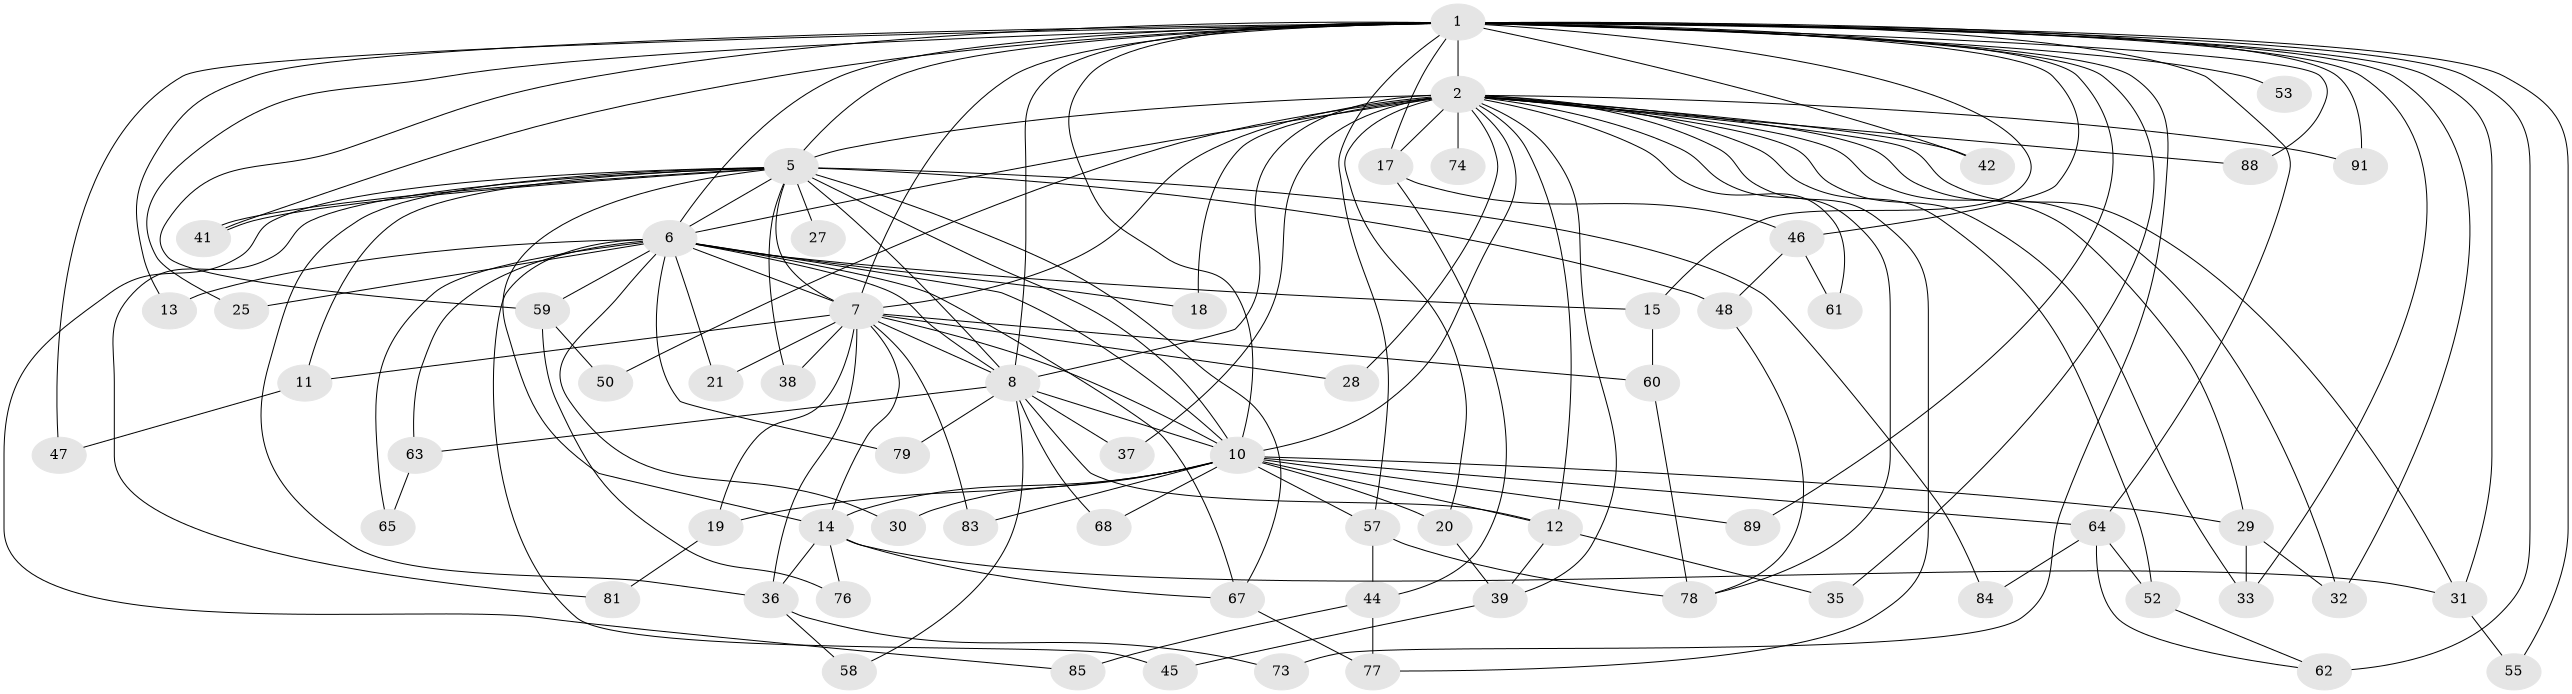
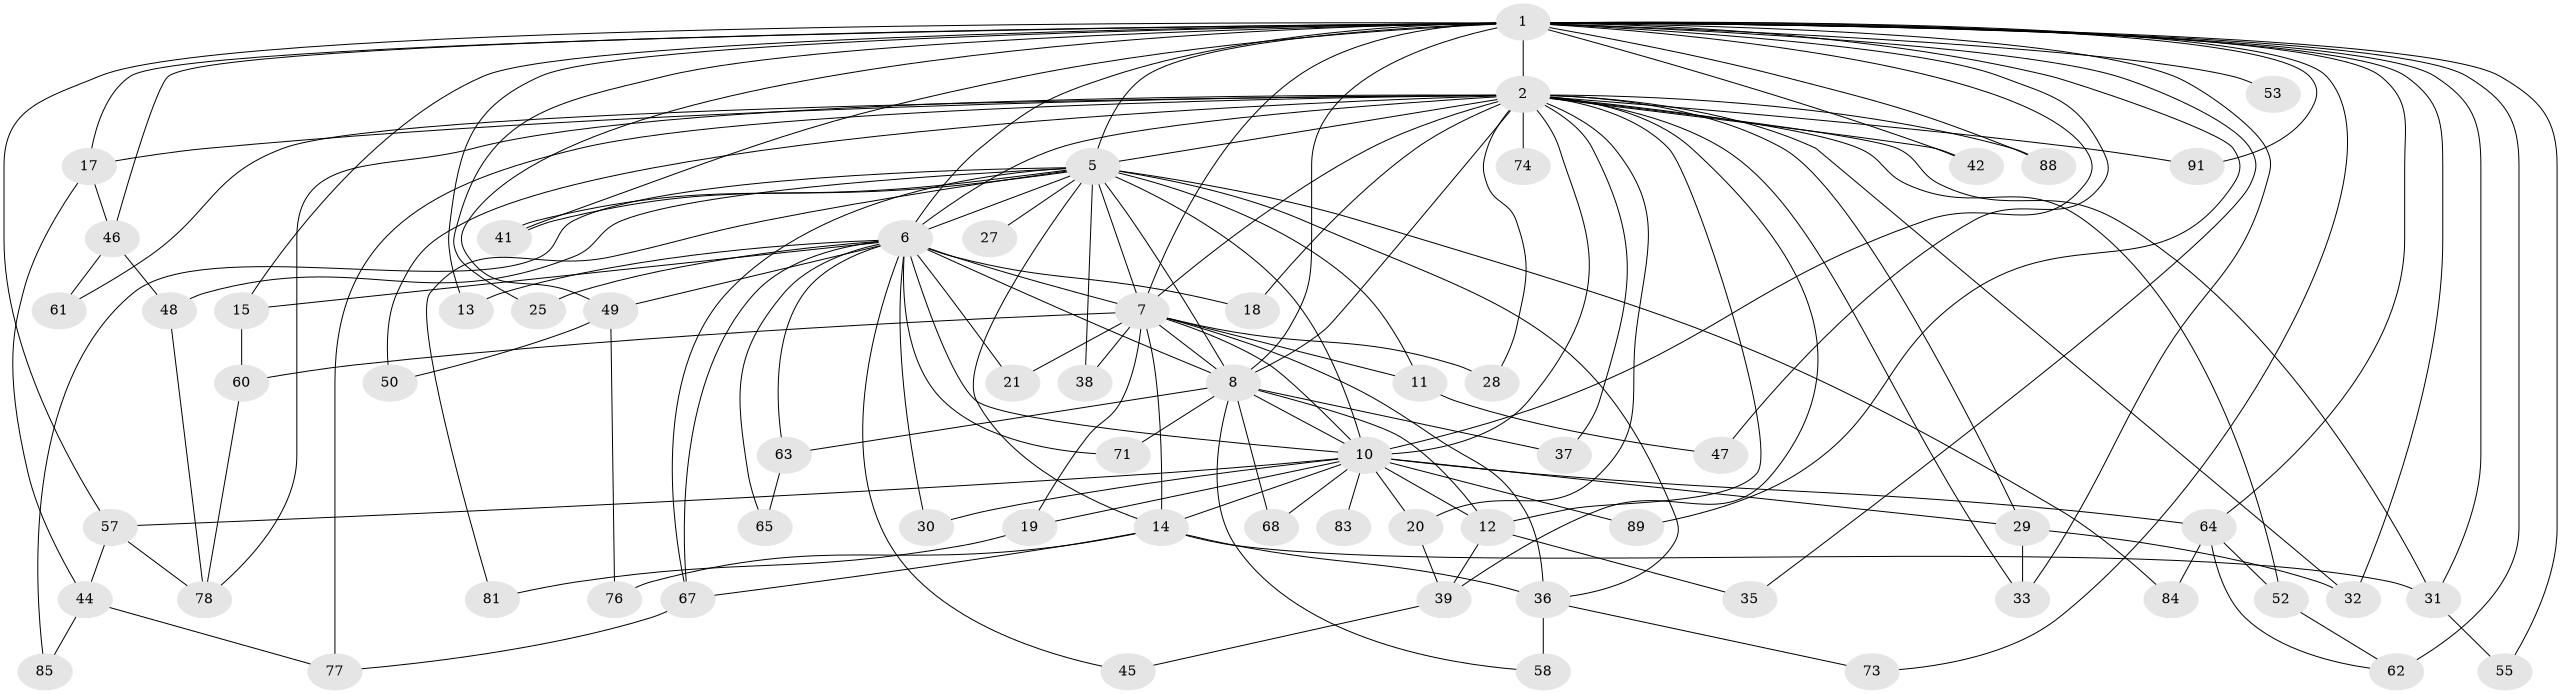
(543, 311) -> (611, 311)
(935, 409) -> none
(902, 455) -> (1123, 455)
